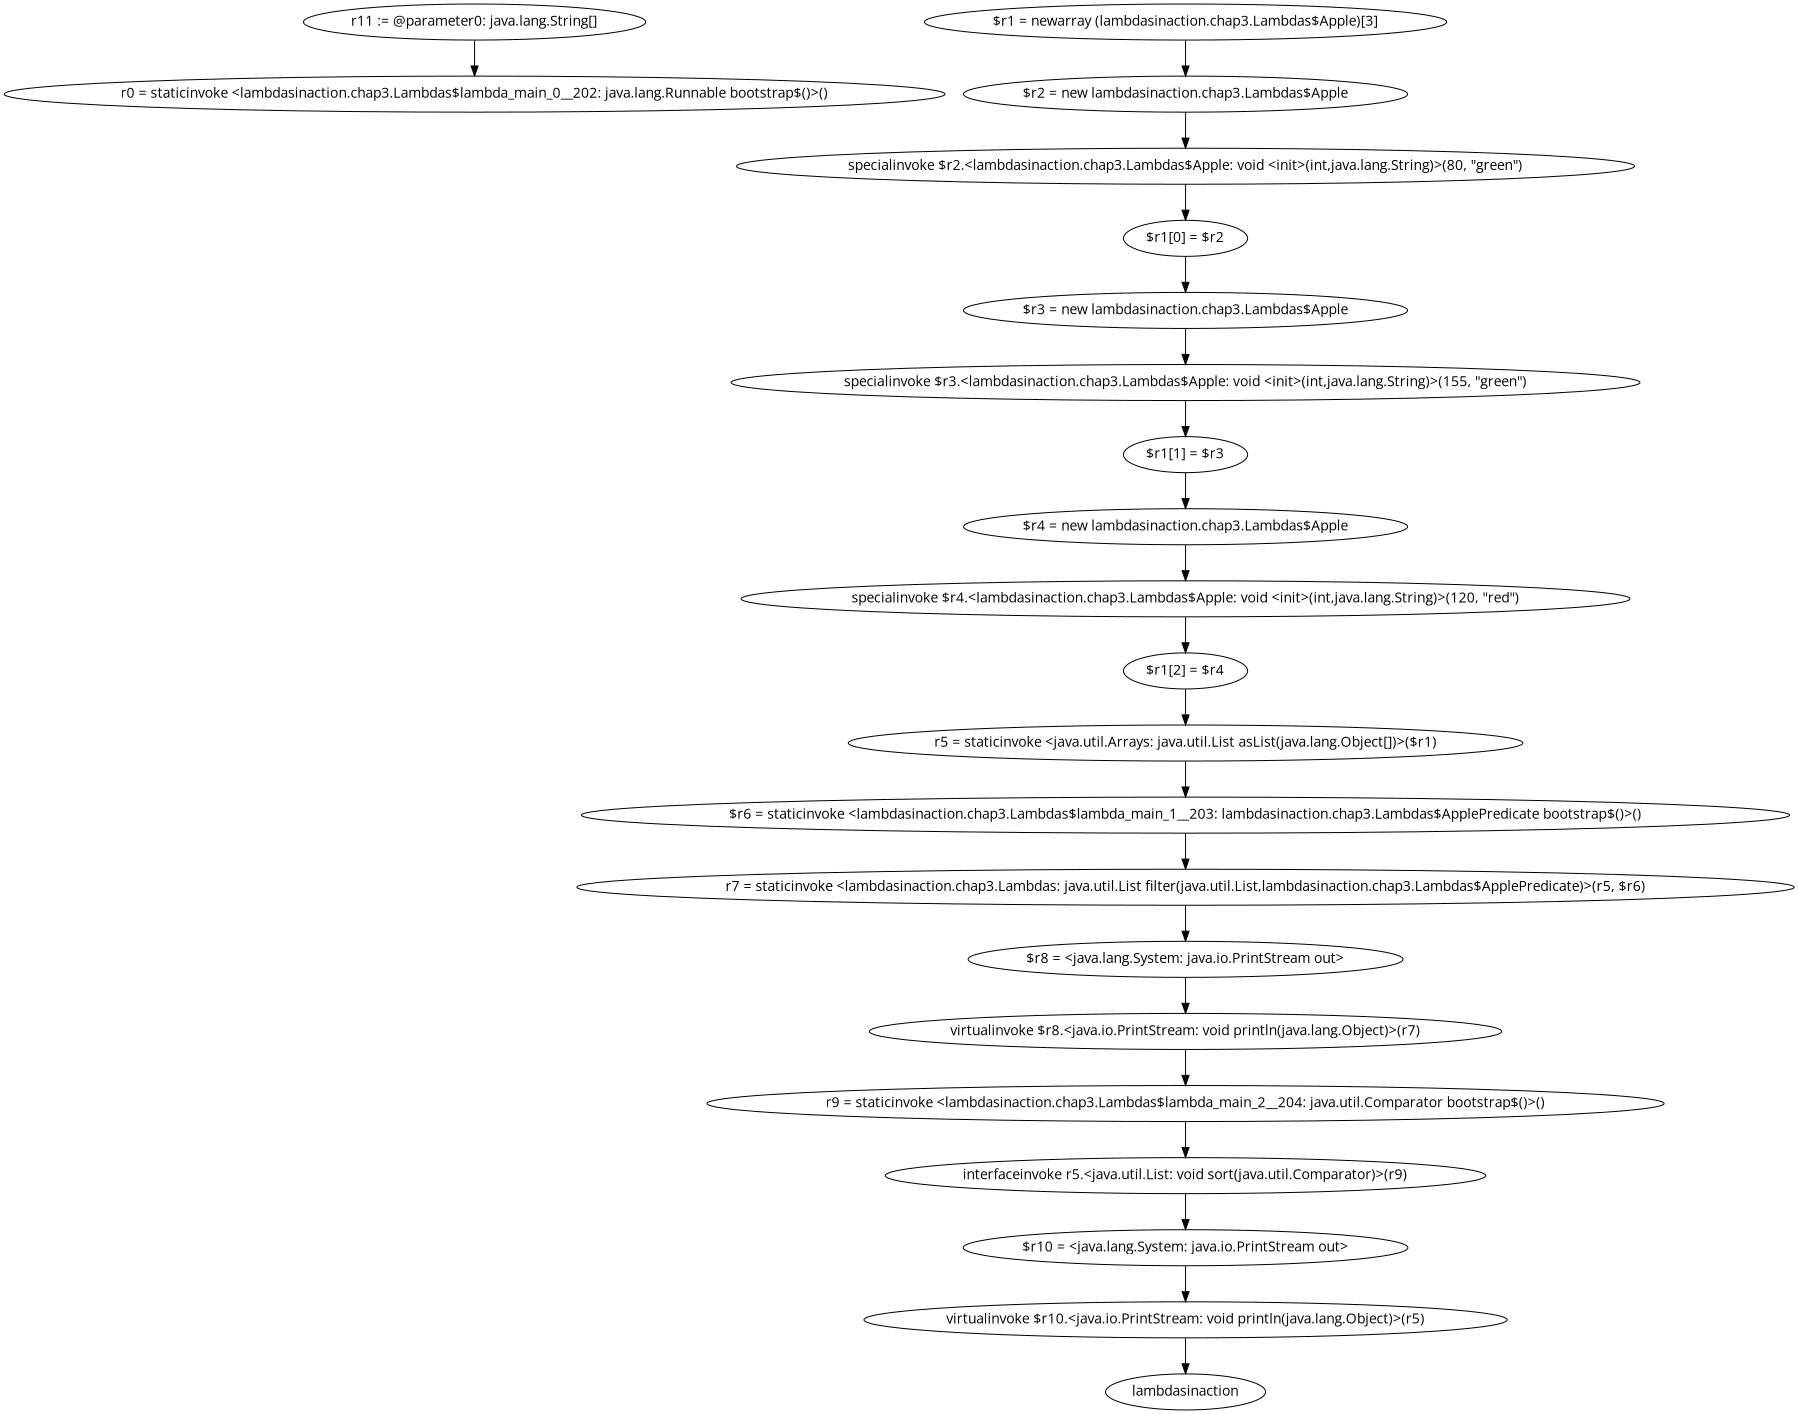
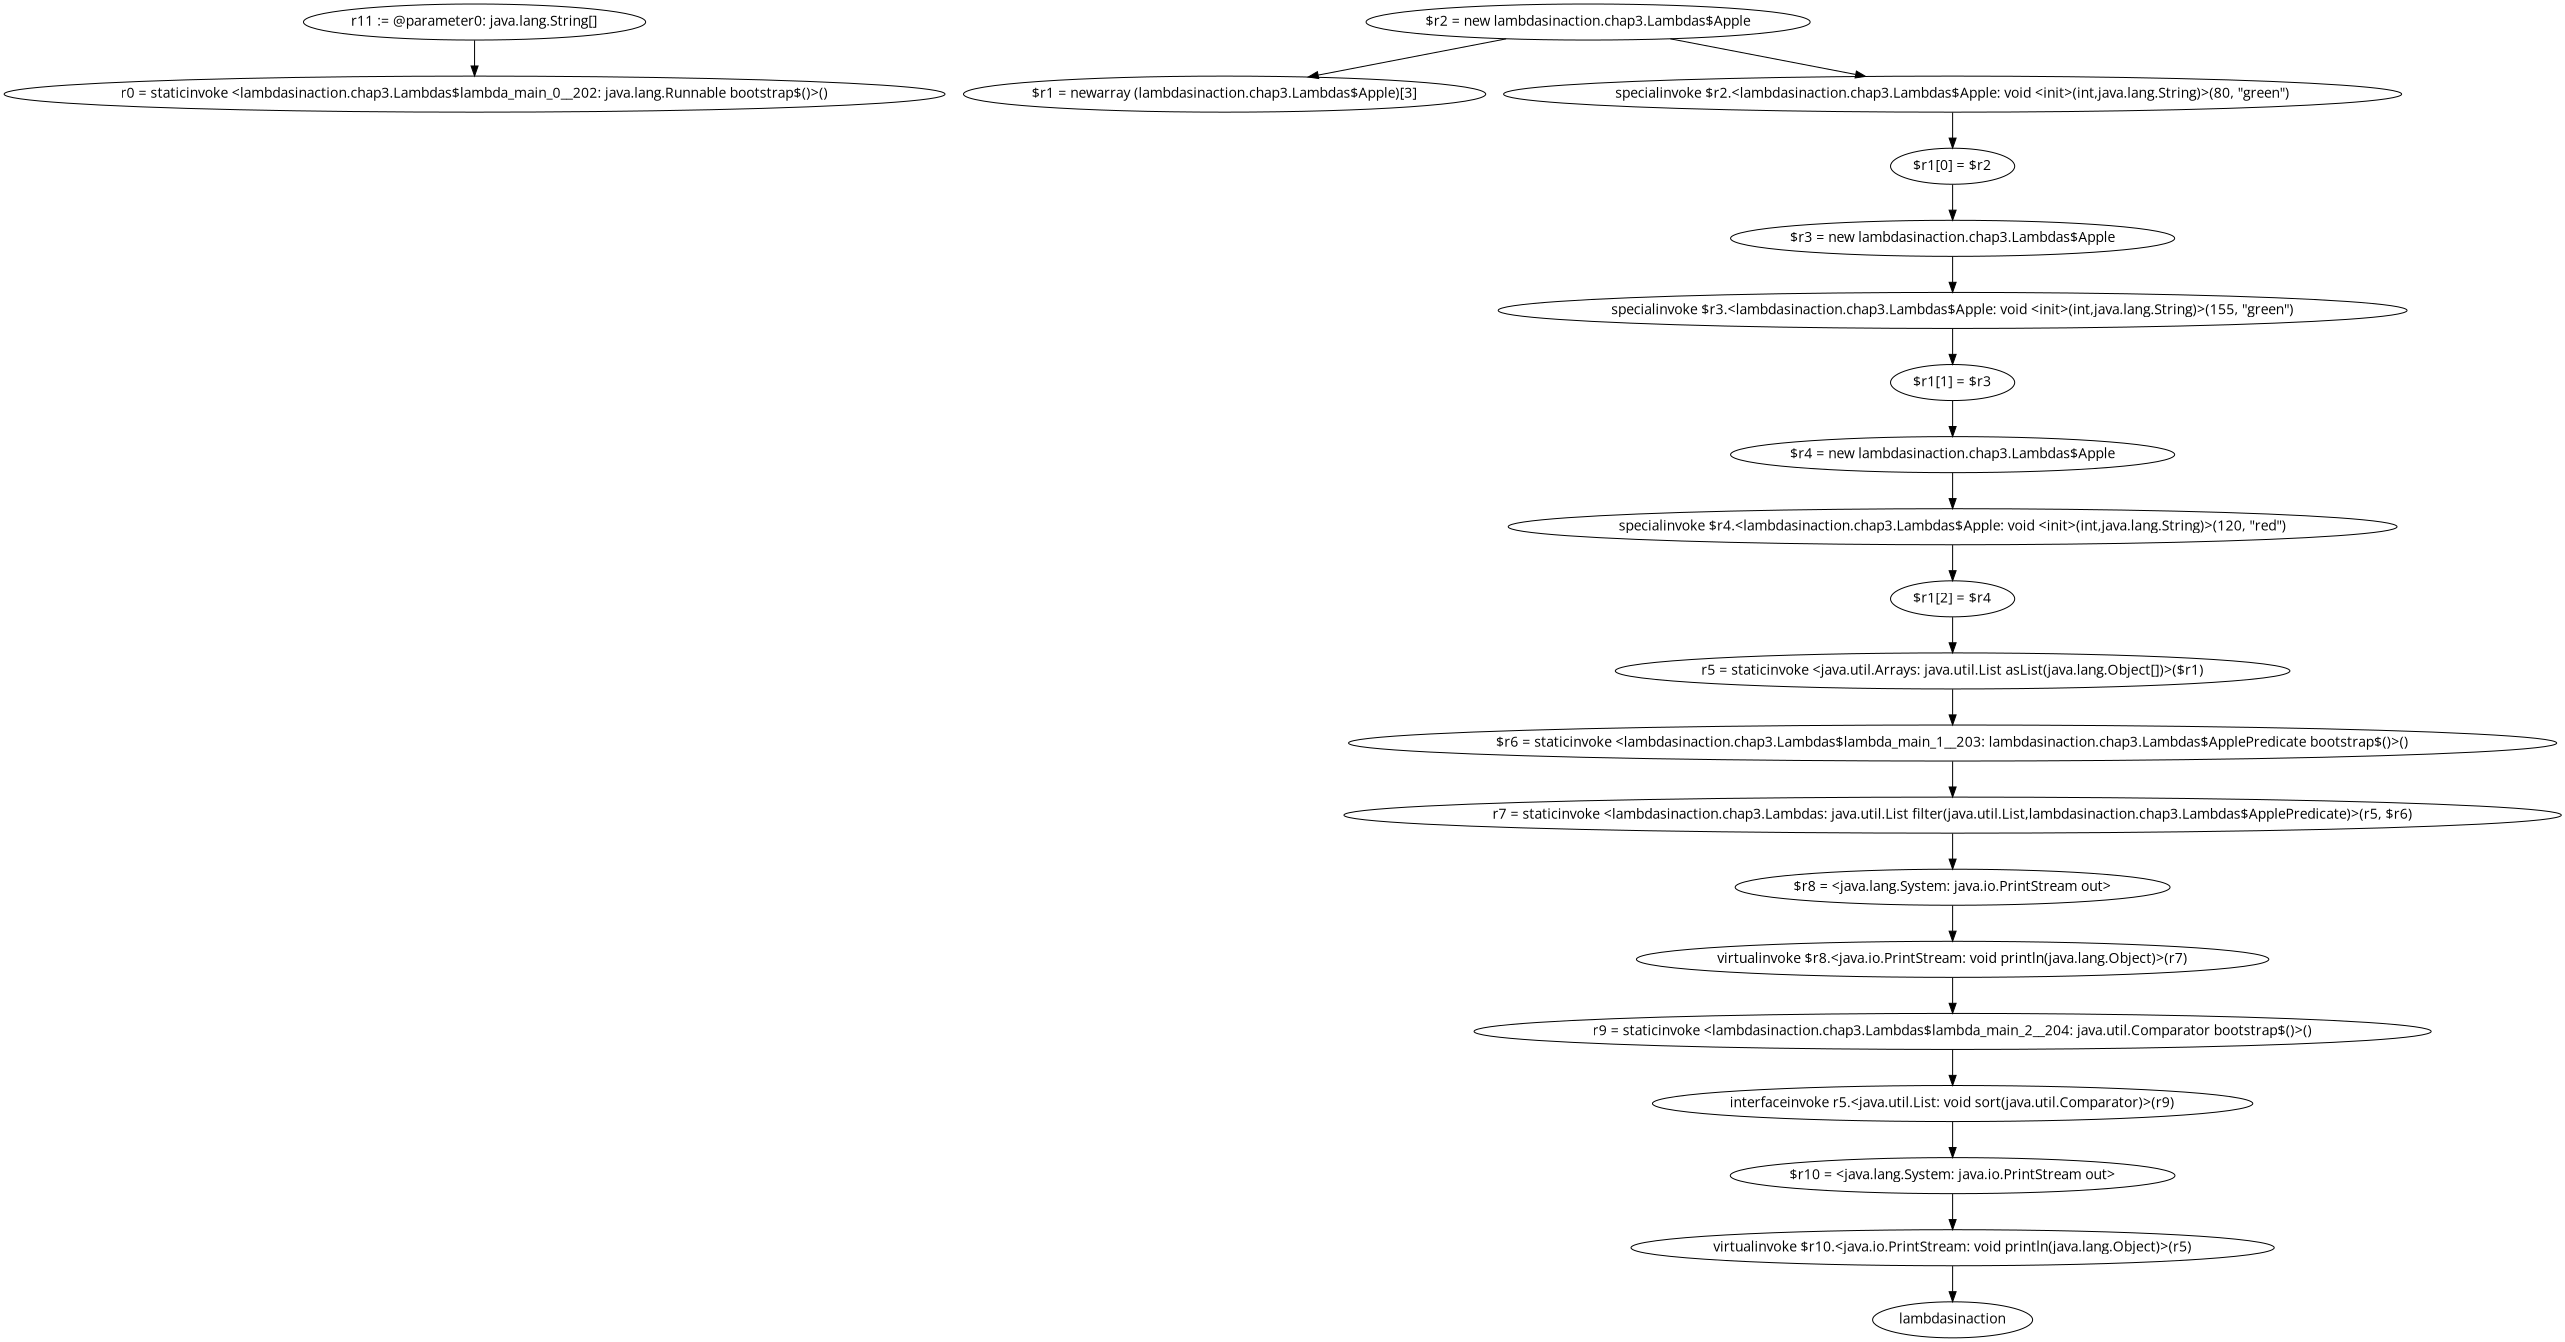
(1186, 53) -> (1412, 57)
